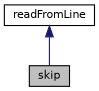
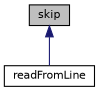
(49, 51) -> (49, 51)
